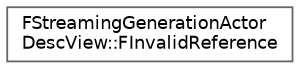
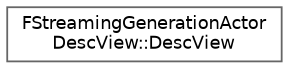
(150, 34) -> (144, 34)
